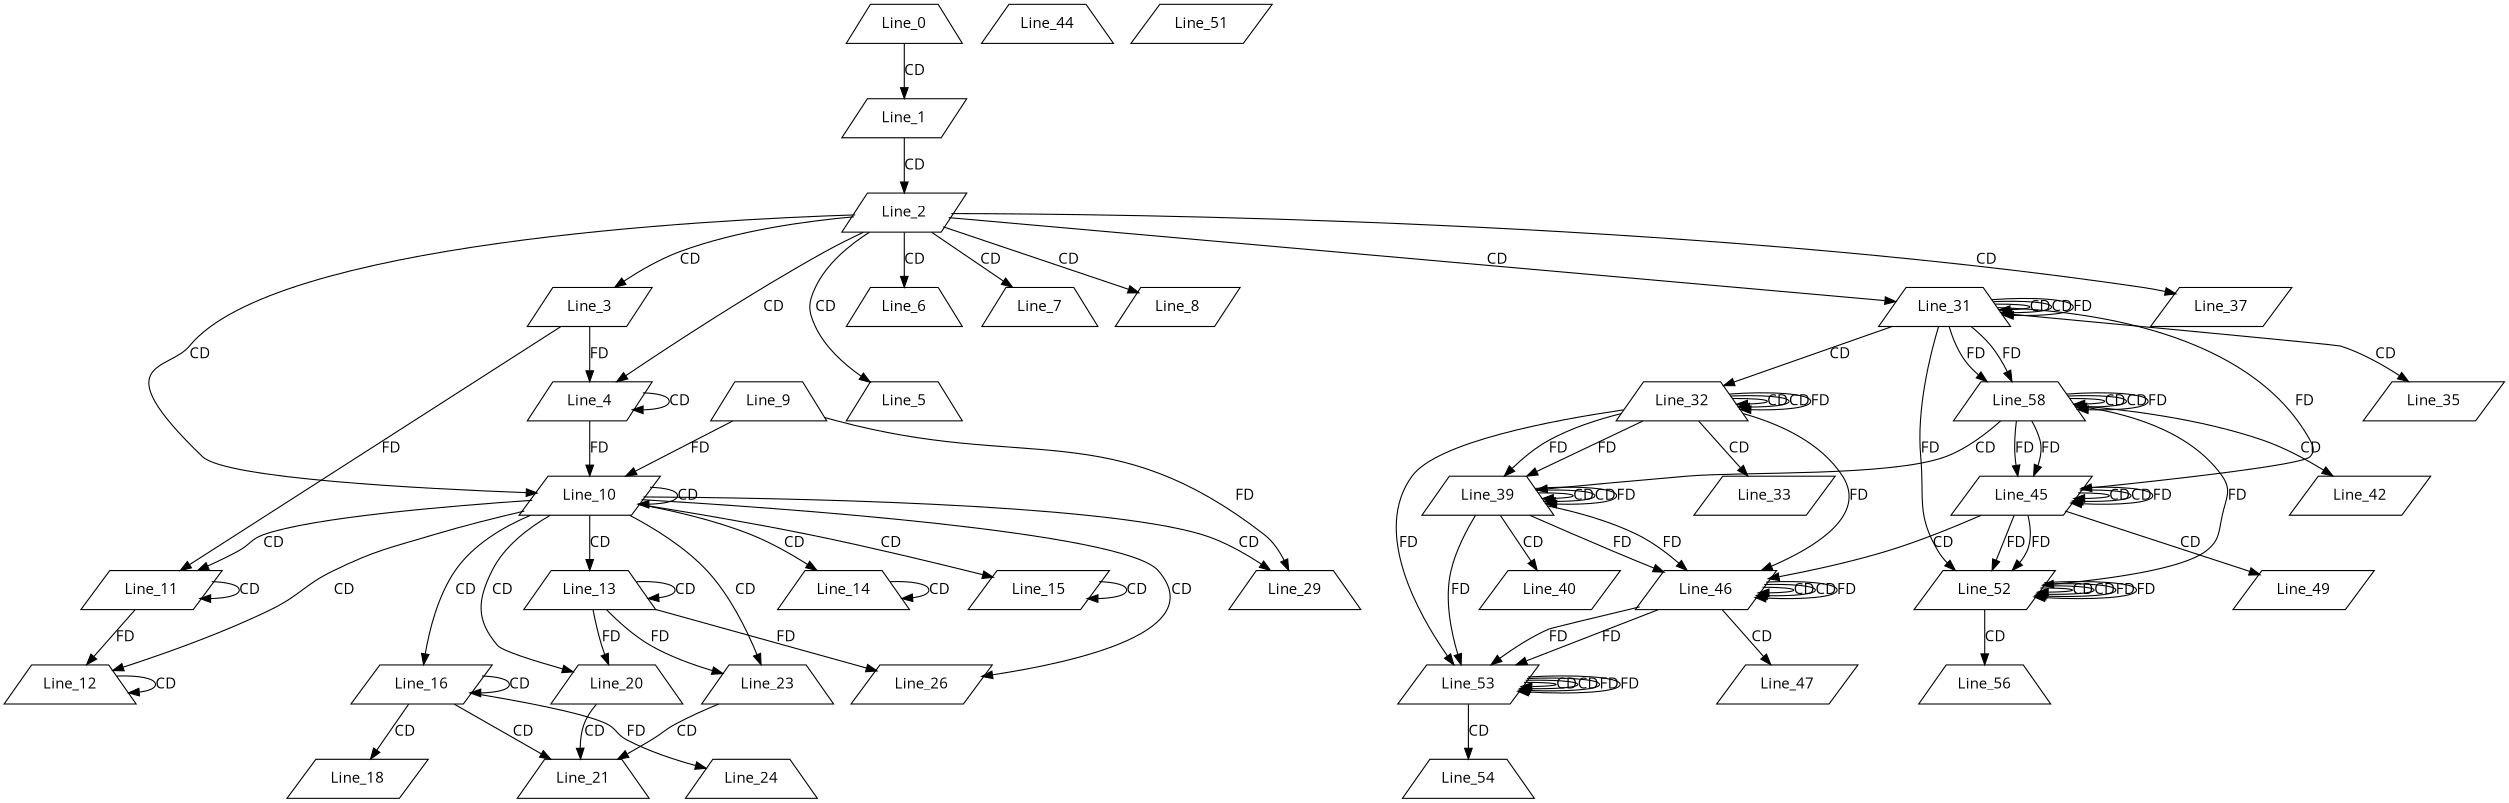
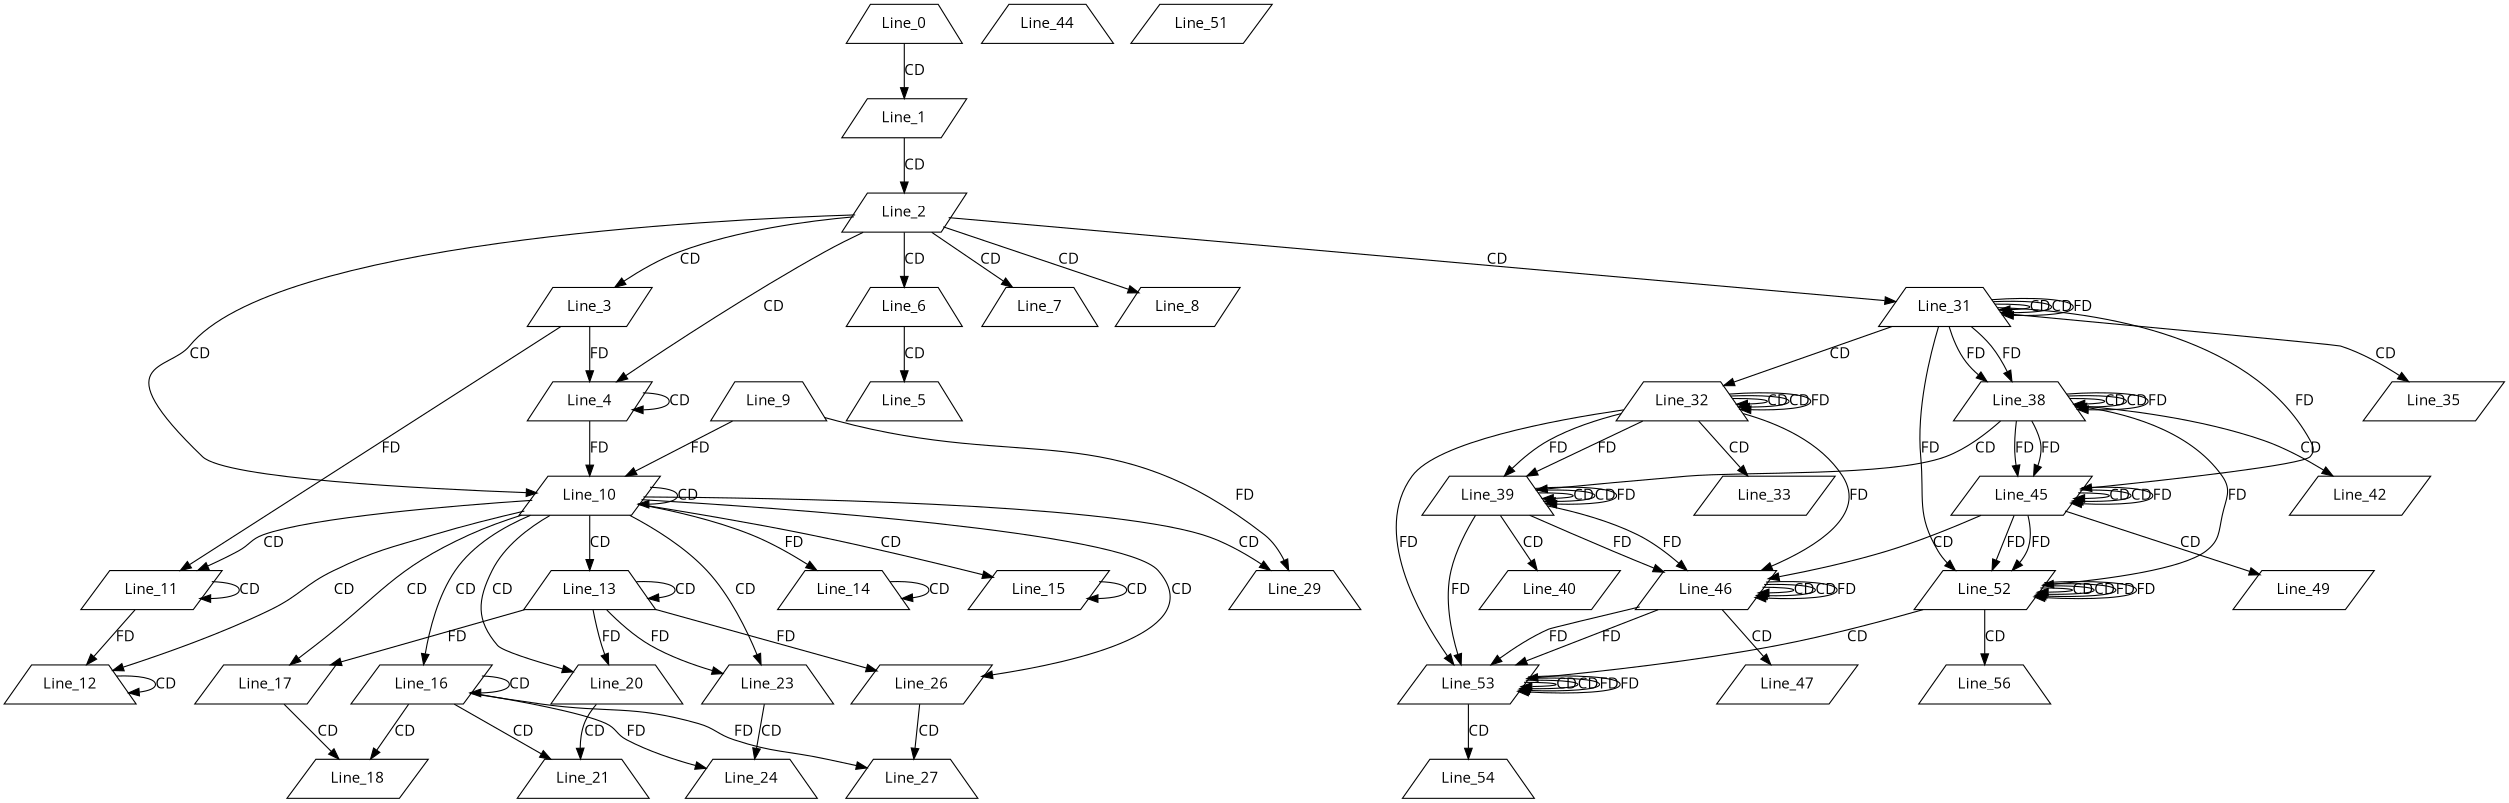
(810, 302) -> (904, 349)
(2221, 307) -> none
(2019, 401) -> (2019, 401)
(795, 543) -> (795, 543)
none -> (1732, 653)
none -> (265, 684)
(672, 726) -> (760, 726)
none -> (912, 779)
